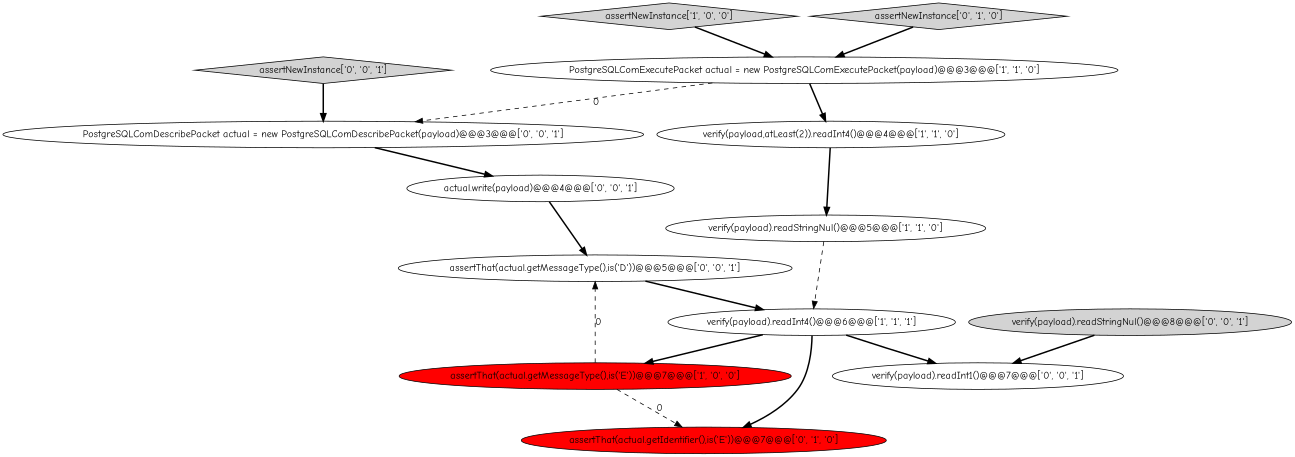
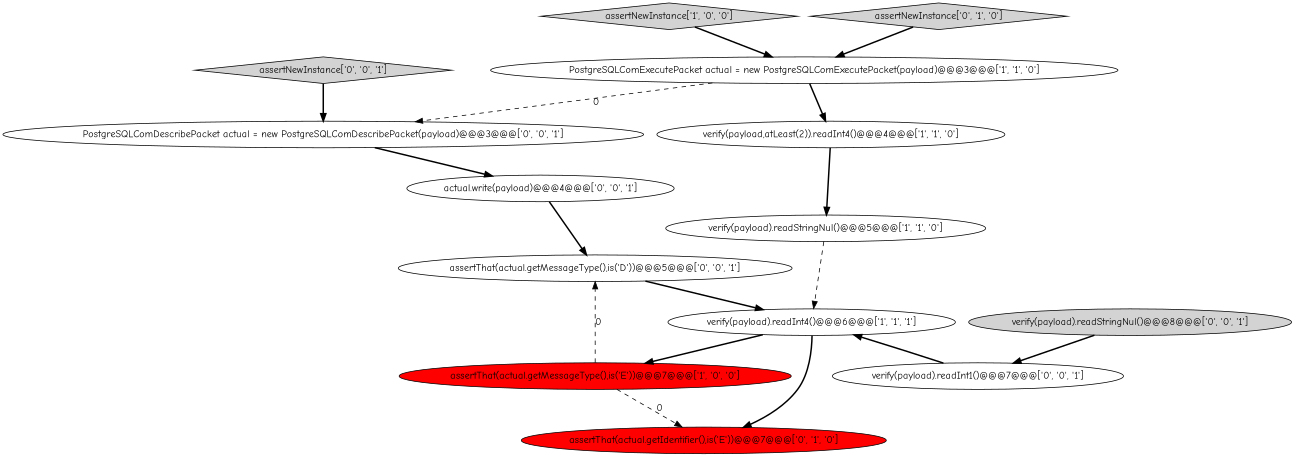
(887, 348) -> (902, 350)
